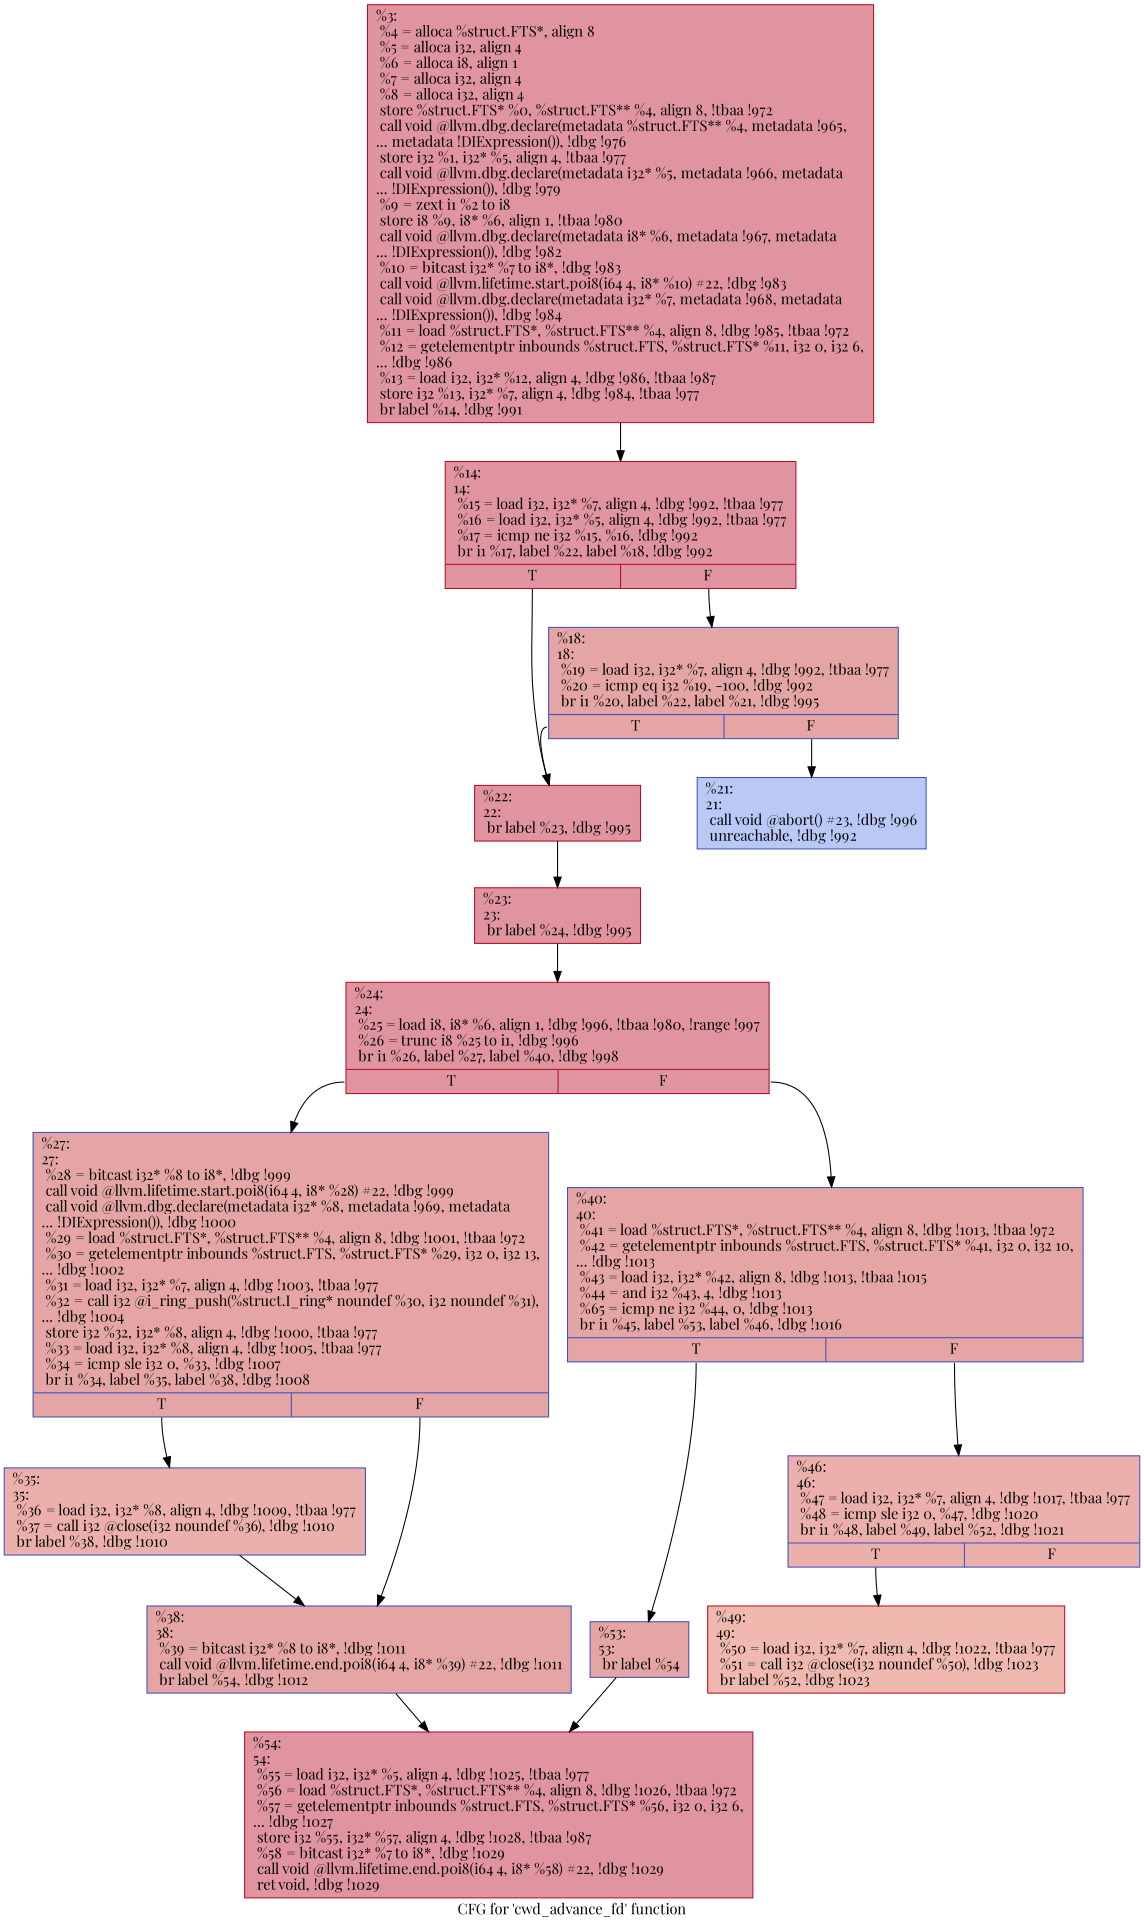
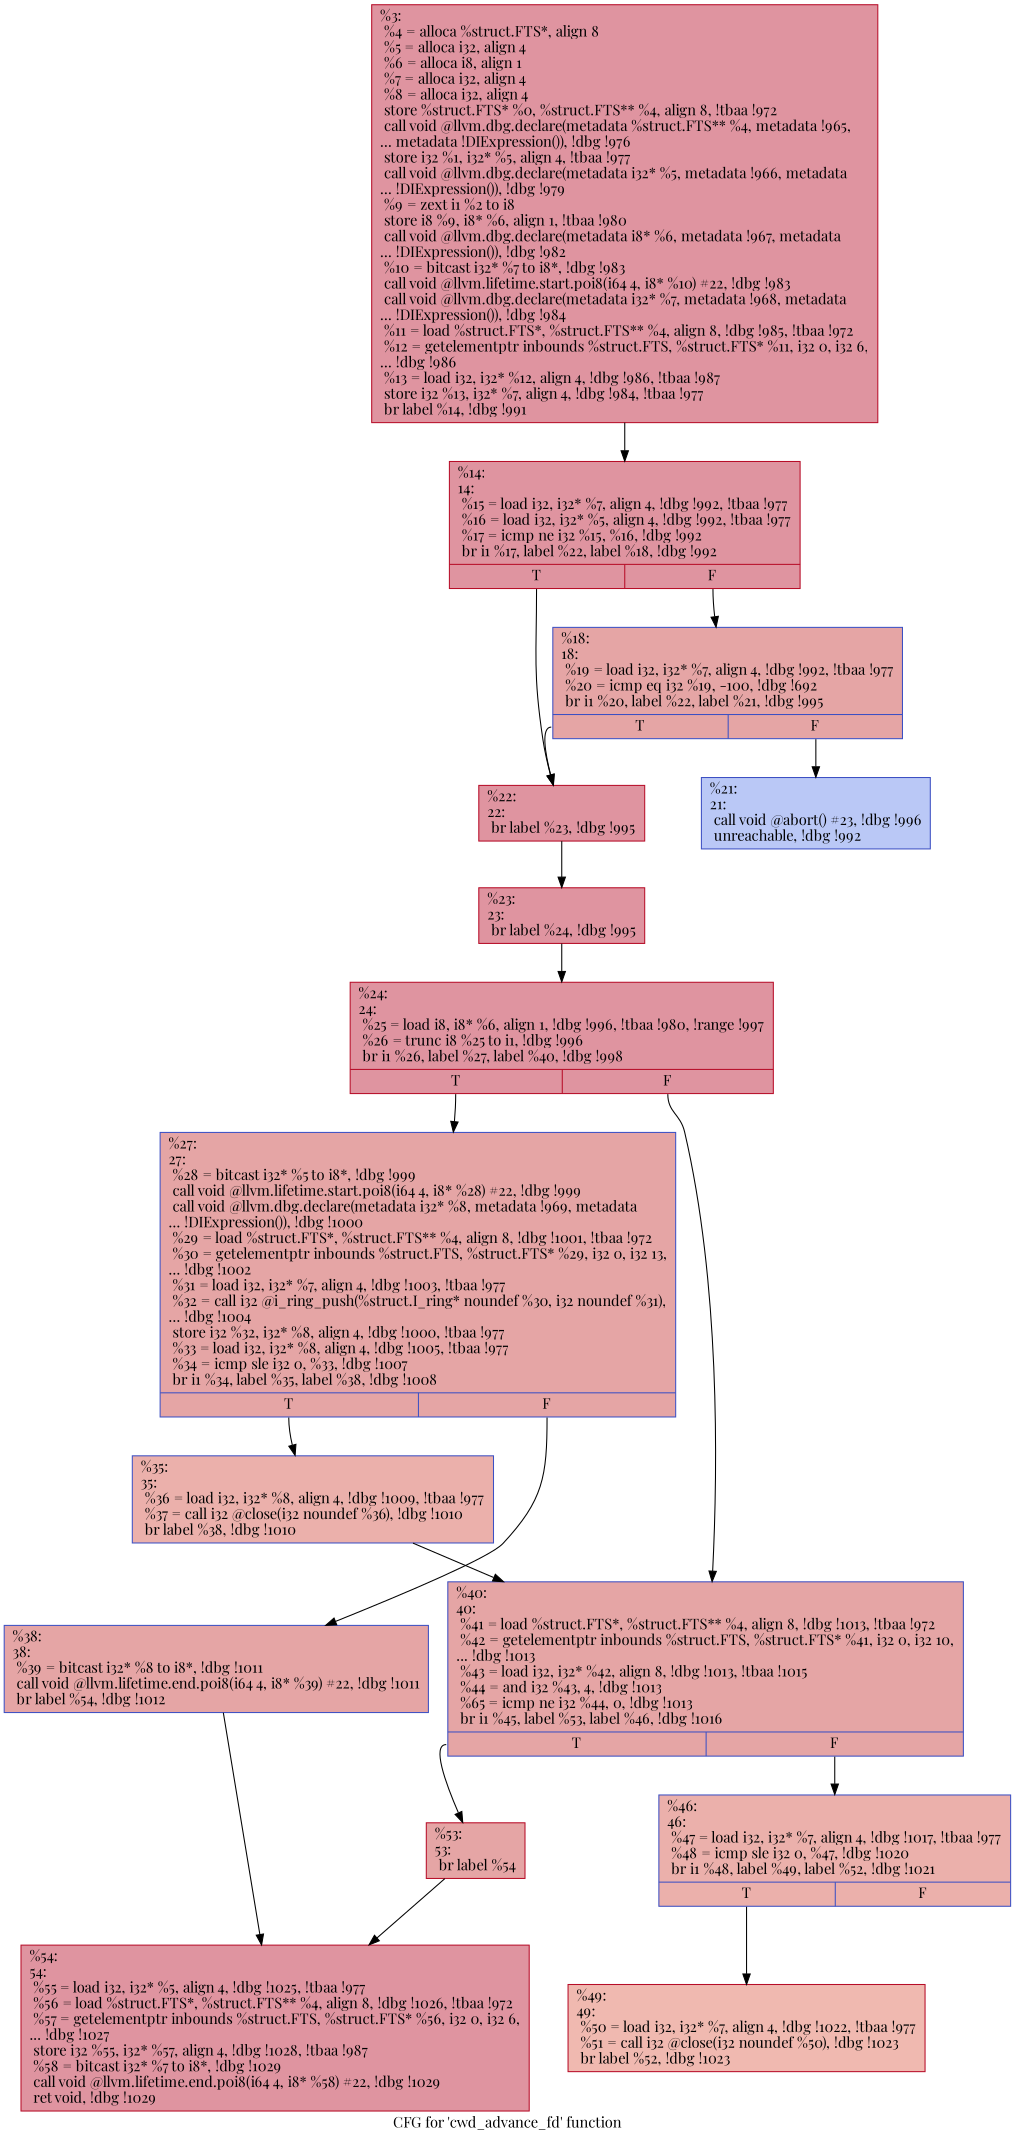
(685, 686) -> (689, 686)
(166, 1175) -> (292, 1175)
(268, 1577) -> (453, 1560)
(639, 1650) -> (476, 1851)
